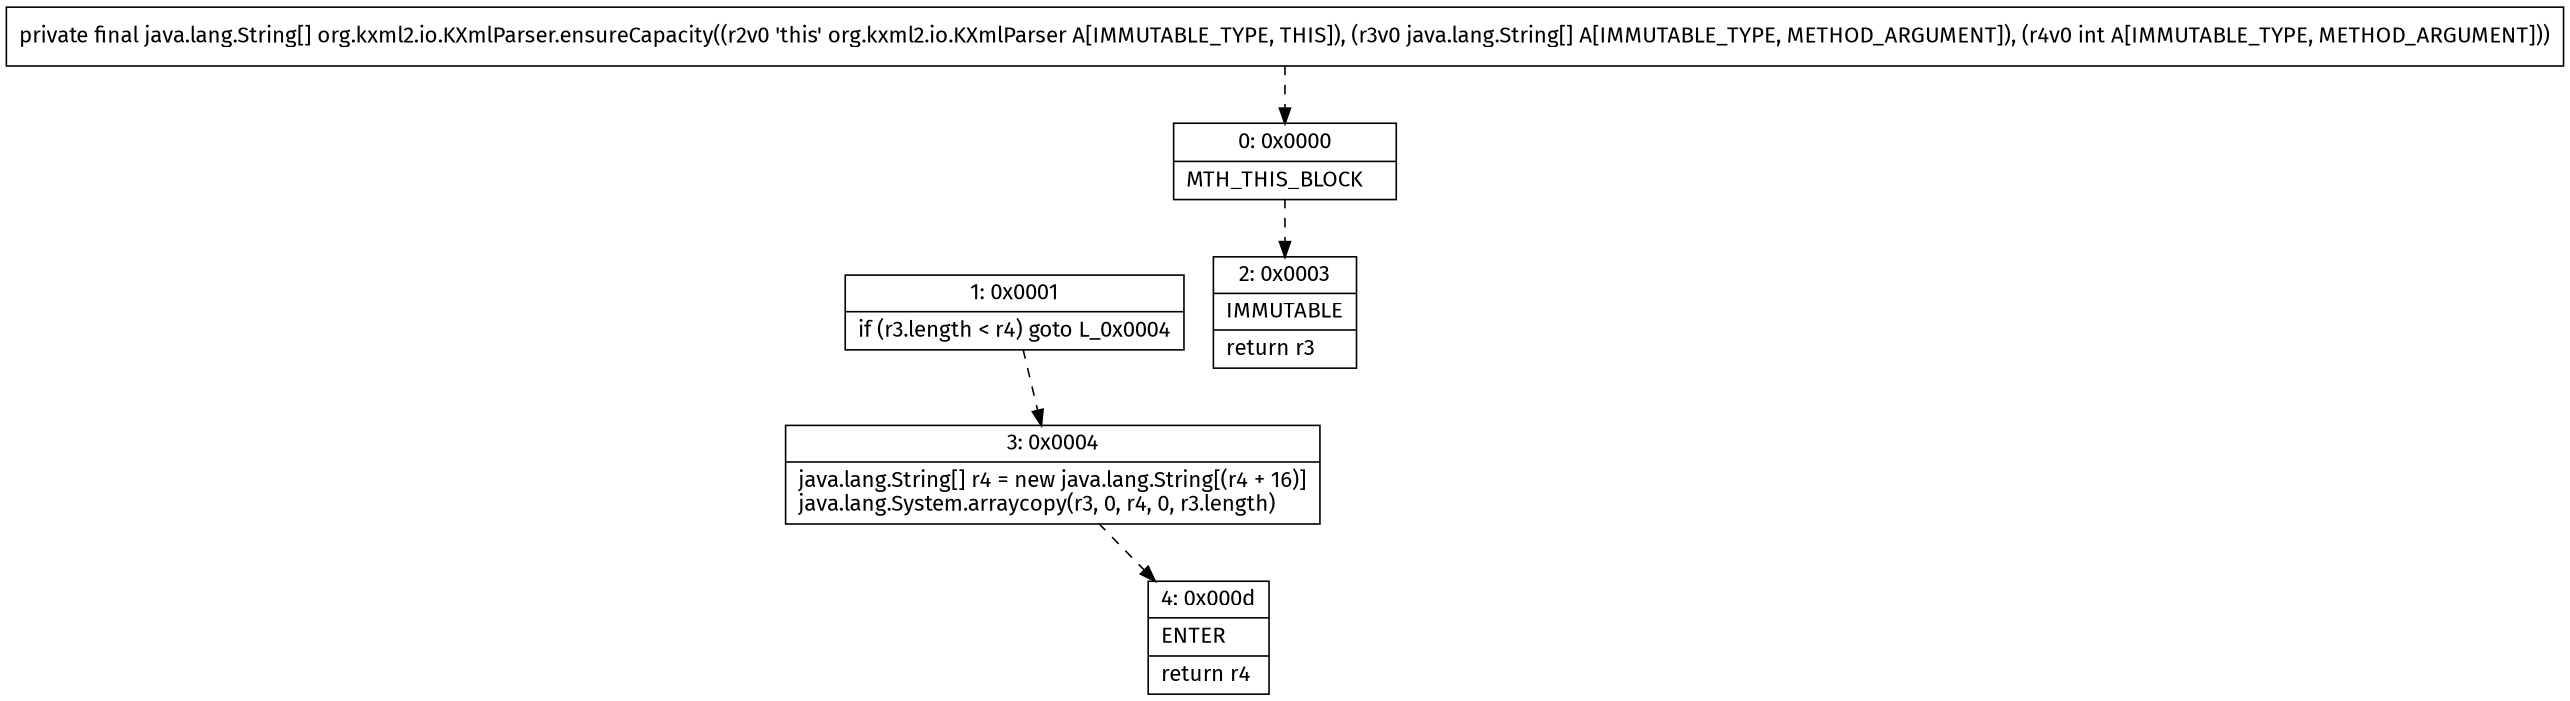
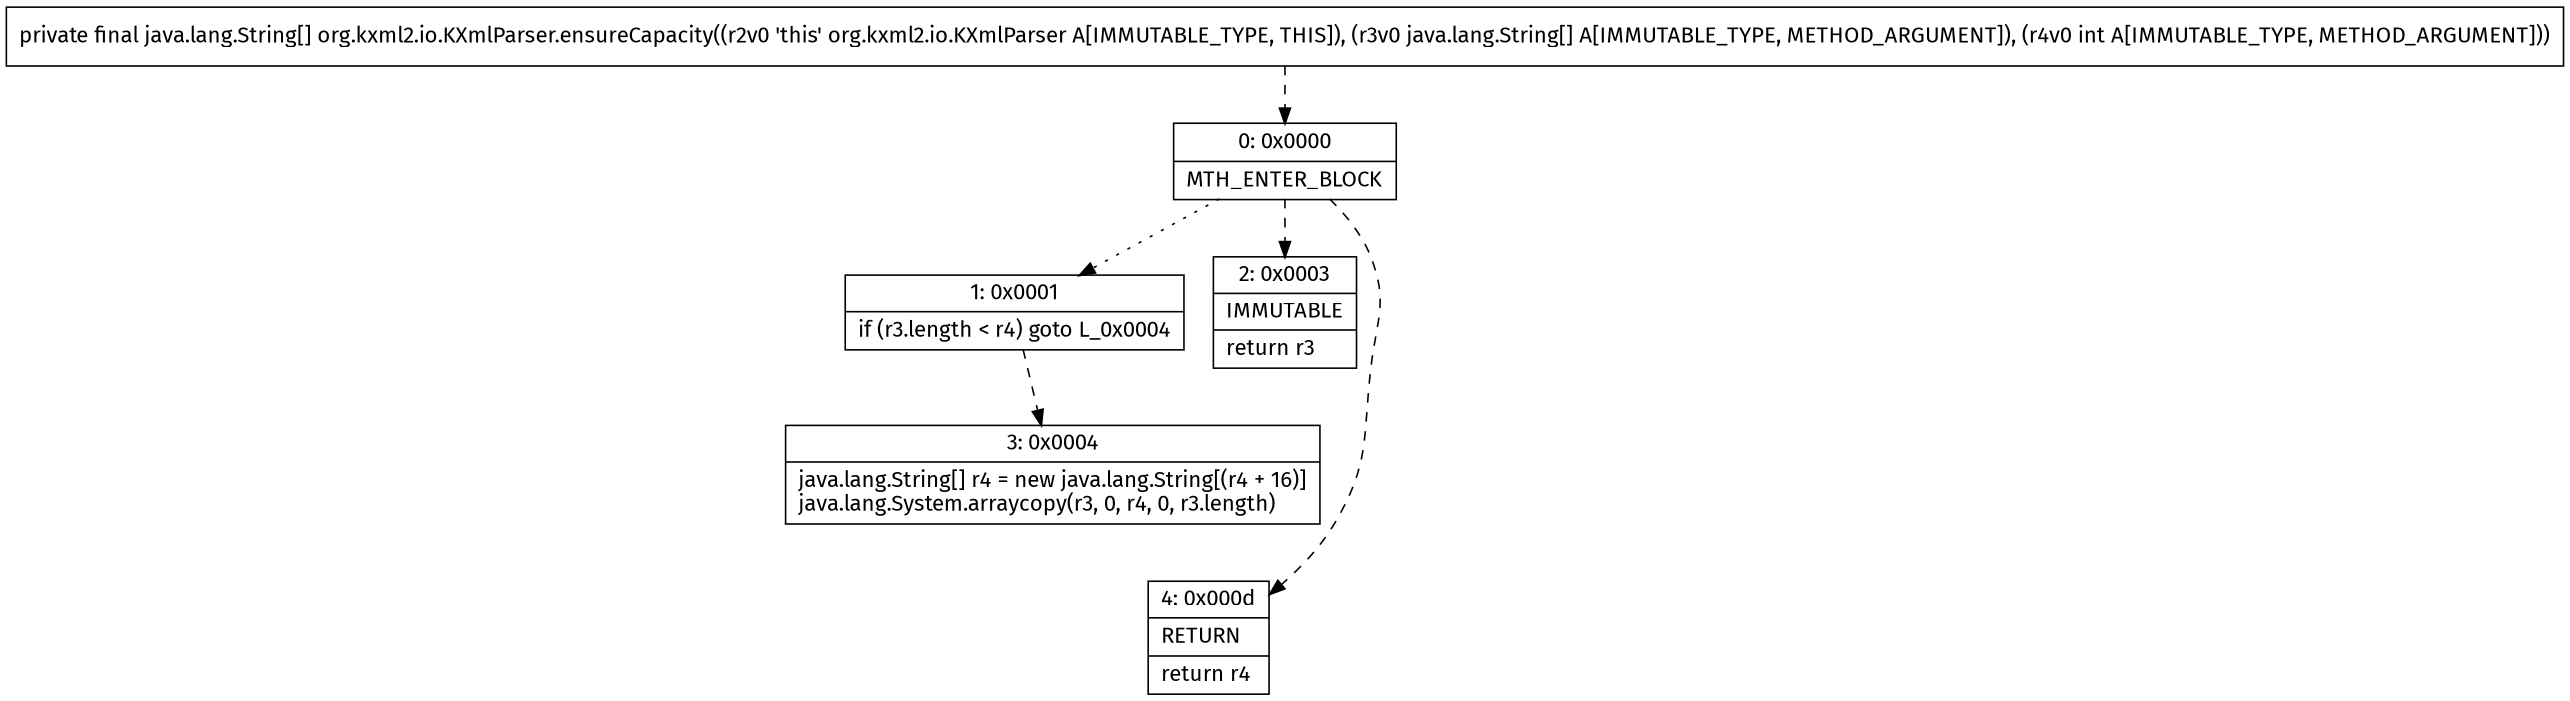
(1275, 180) -> (1285, 180)
none -> (1156, 233)
(1121, 547) -> (1368, 397)
(1194, 636) -> (1201, 636)
